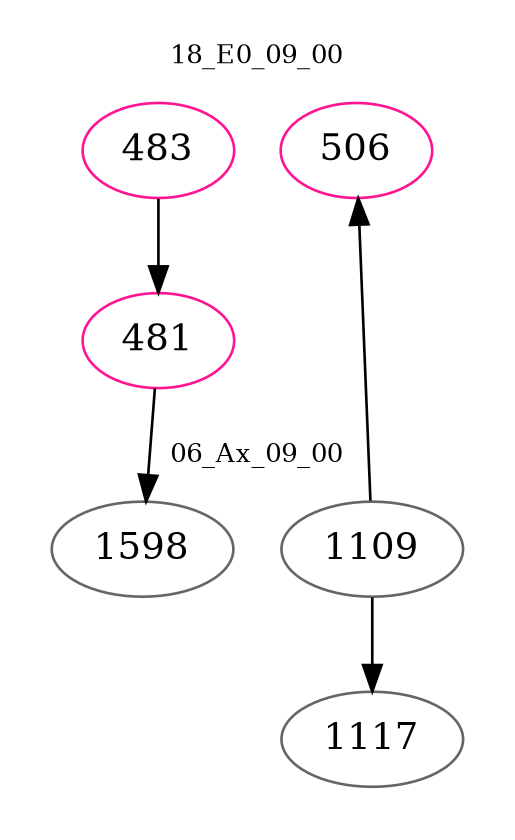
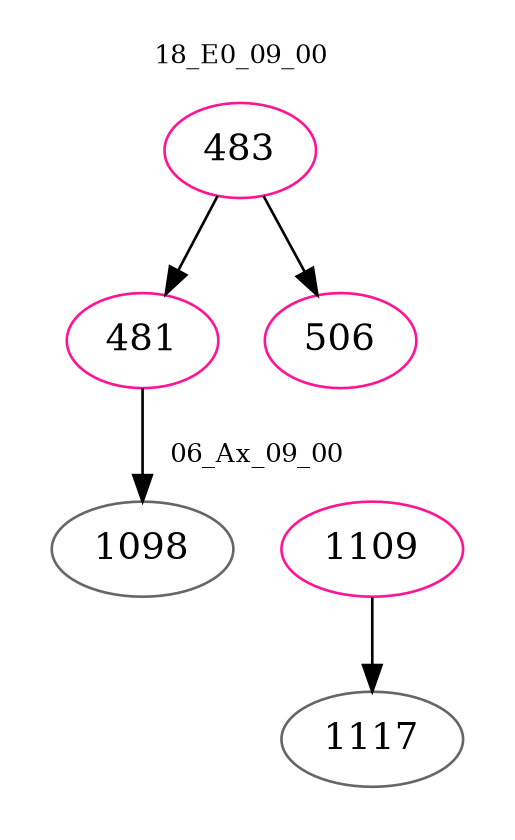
(365, 363) -> (284, 234)
(143, 549) -> (143, 549)
(372, 549) -> (372, 549)
